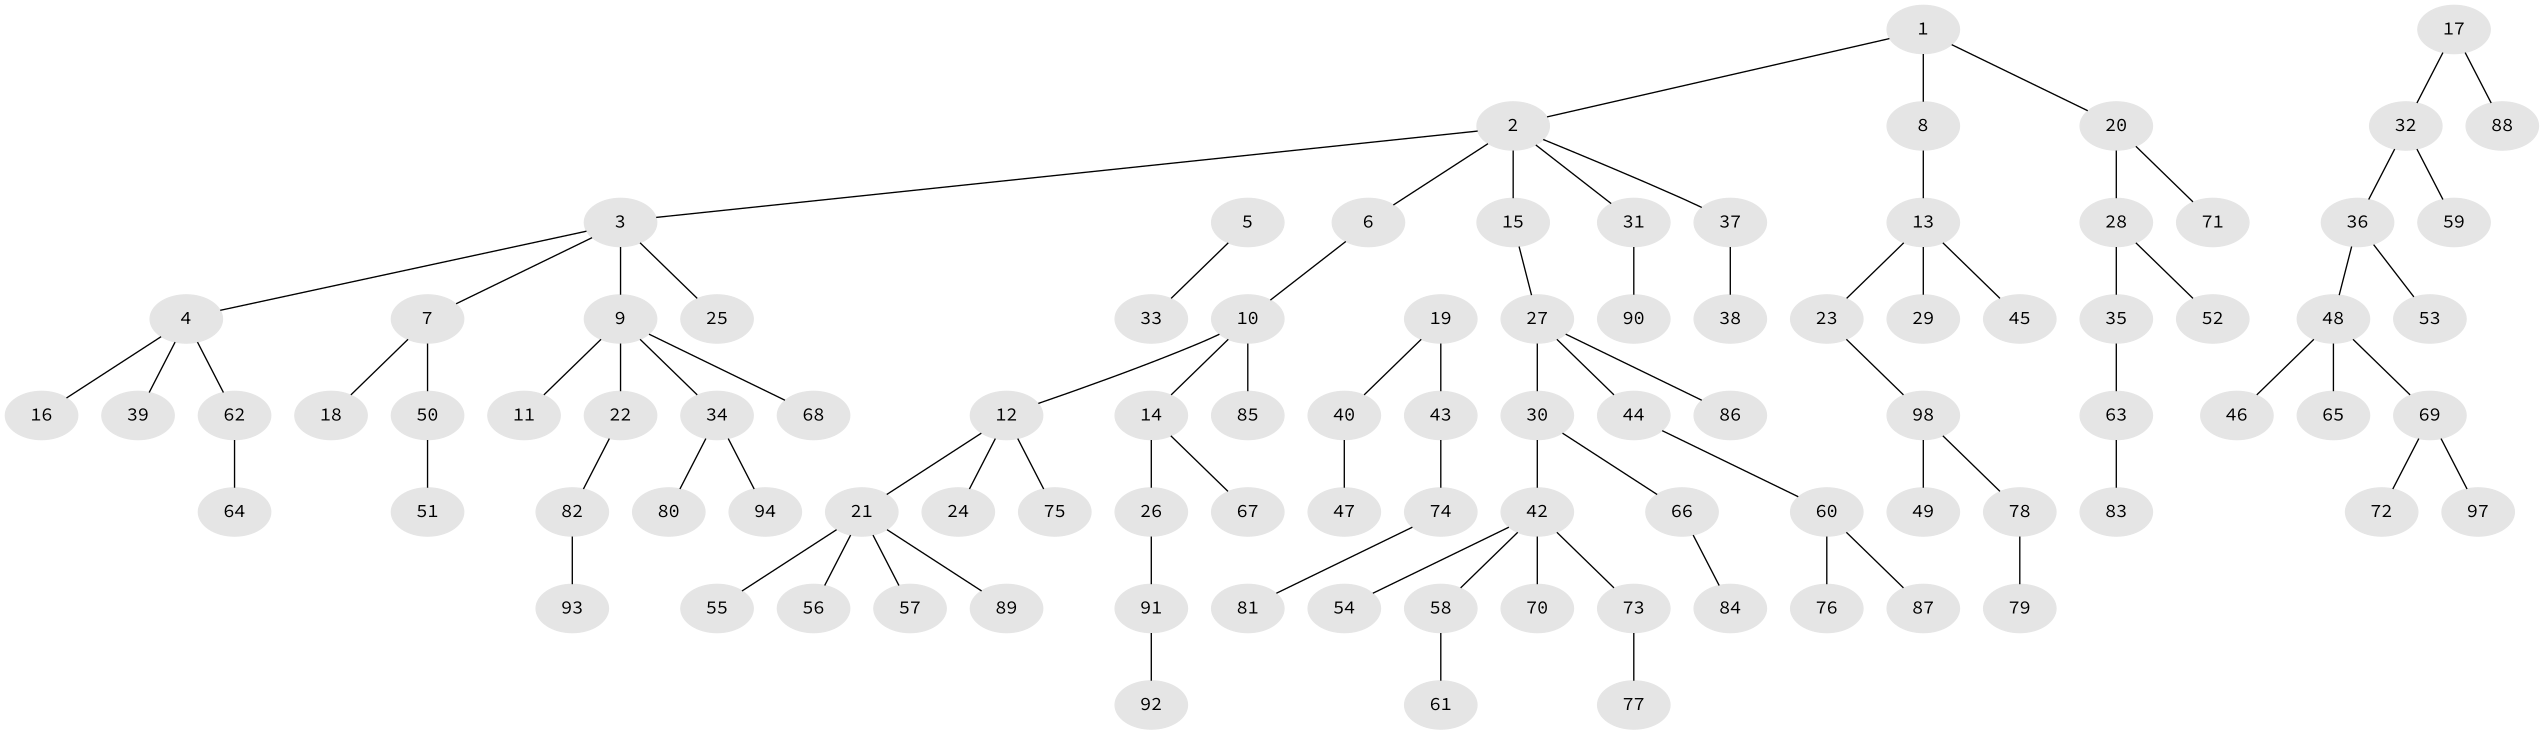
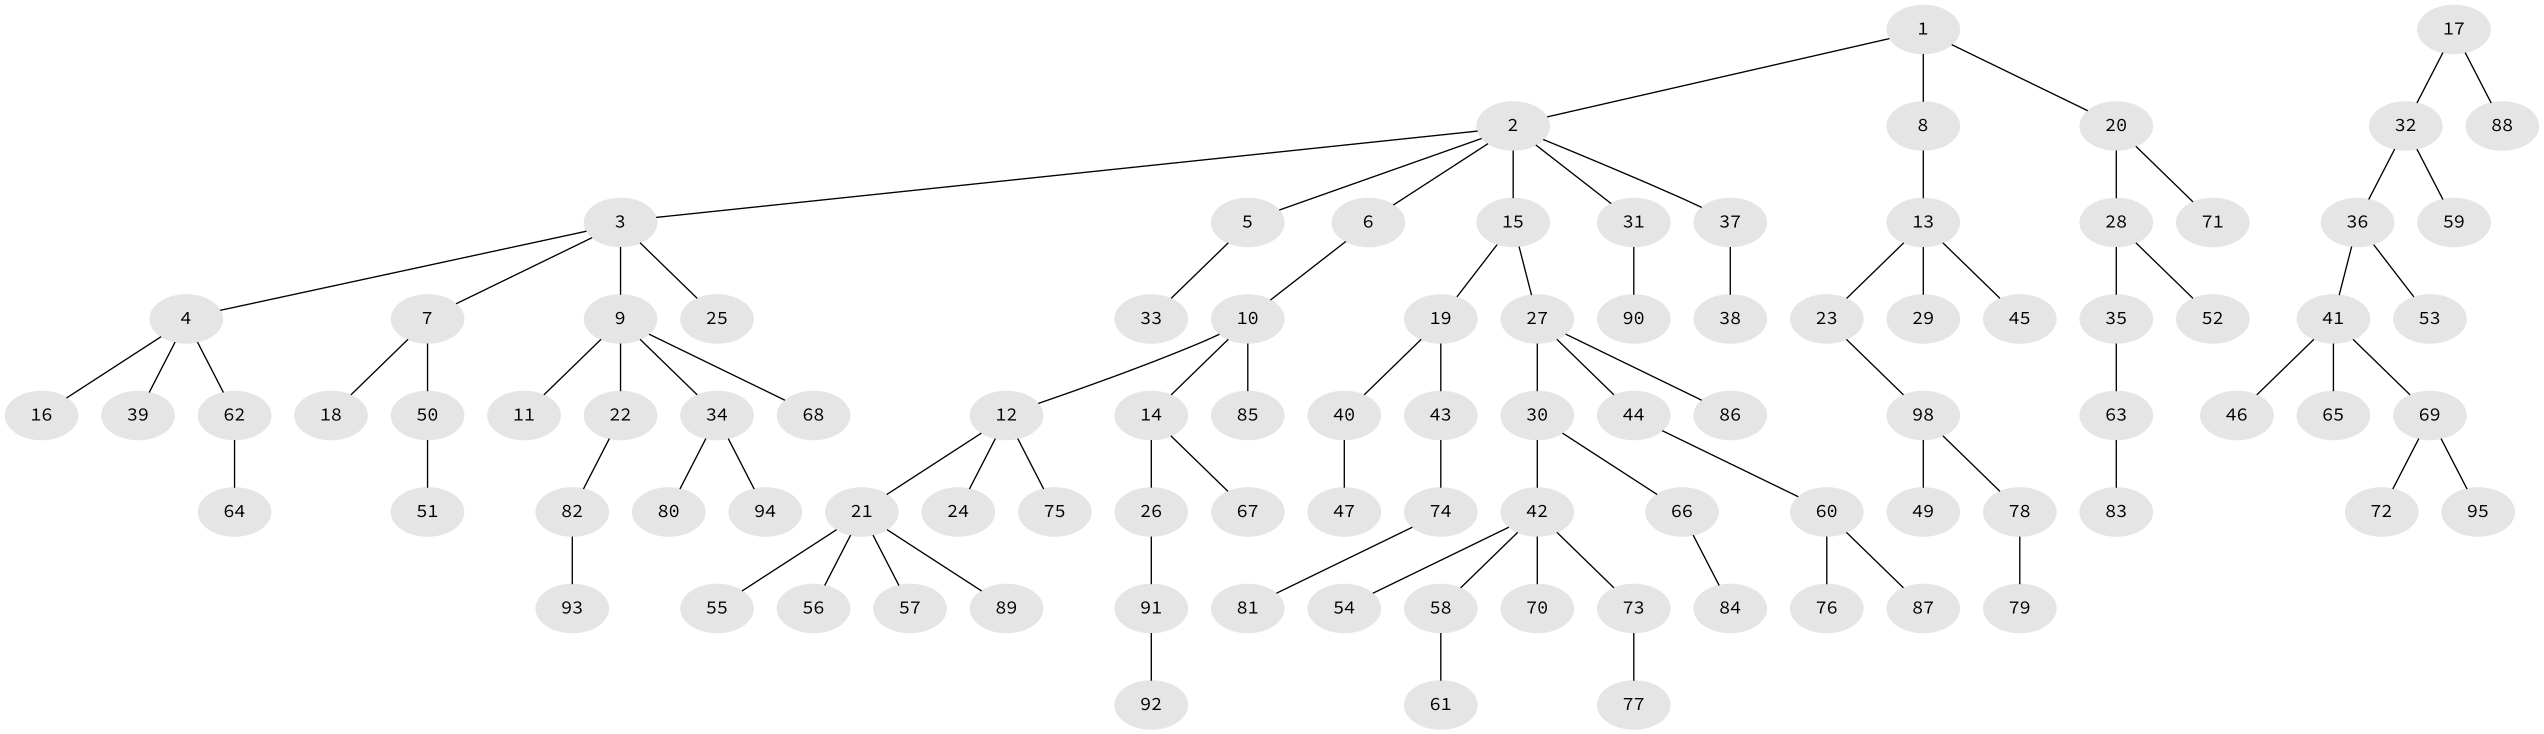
none -> (1380, 174)
none -> (1477, 271)
(2333, 319) -> (2333, 319)
(2478, 512) -> (2478, 512)
